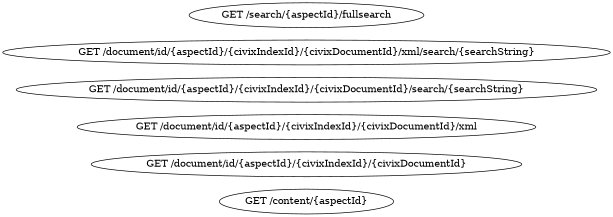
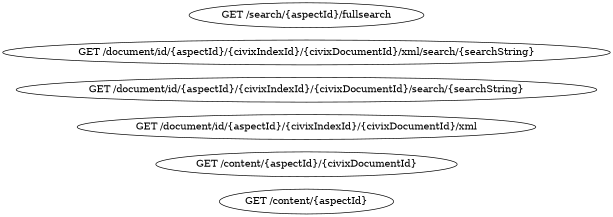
(306, 164) -> none
none -> (306, 164)
